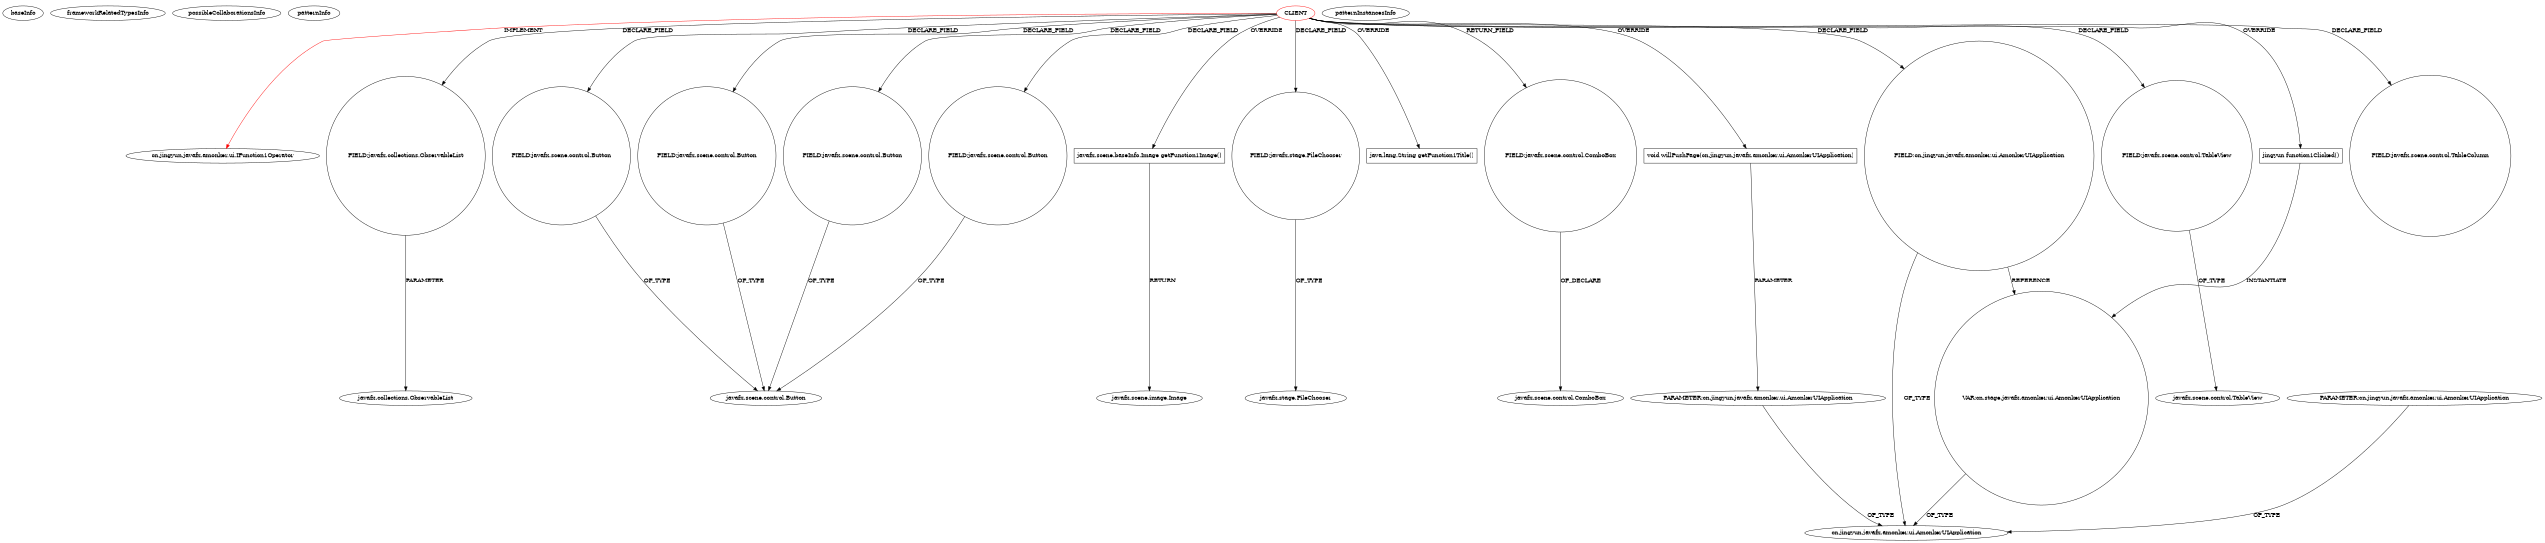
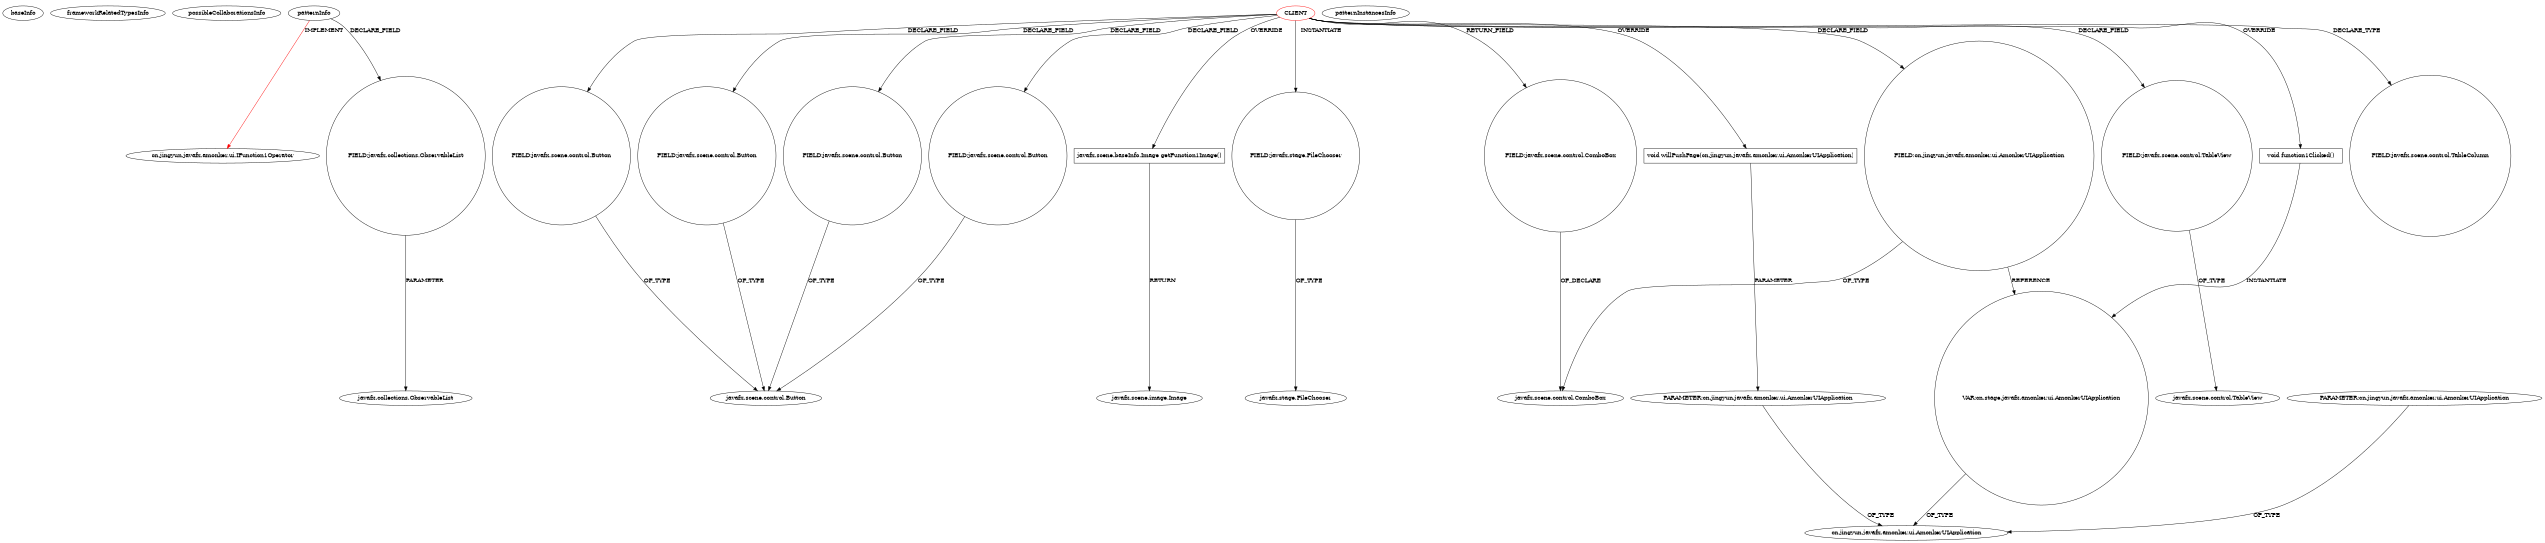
(728, 20) -> (270, 83)
(852, 21) -> (359, 44)
(1321, 31) -> (1321, 31)
(2357, 31) -> (2357, 31)
(1422, 156) -> none
(2301, 156) -> (2301, 156)
(1893, 386) -> (1712, 285)
